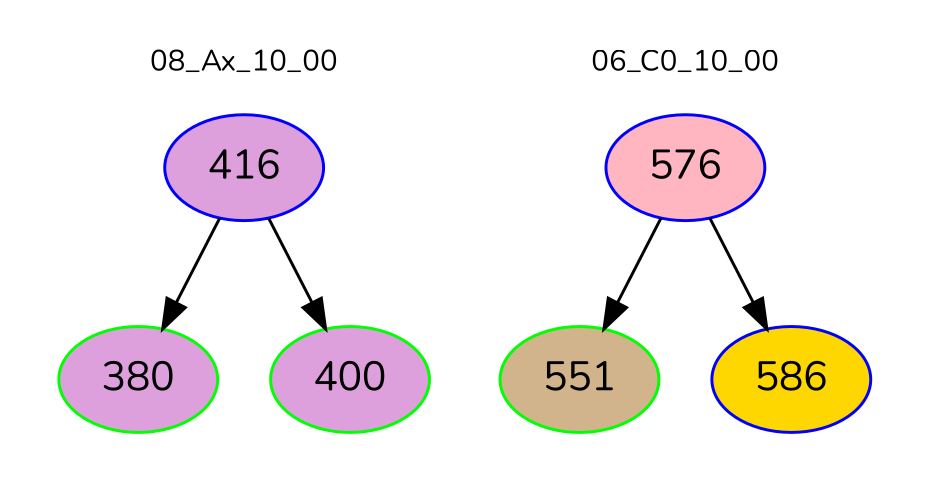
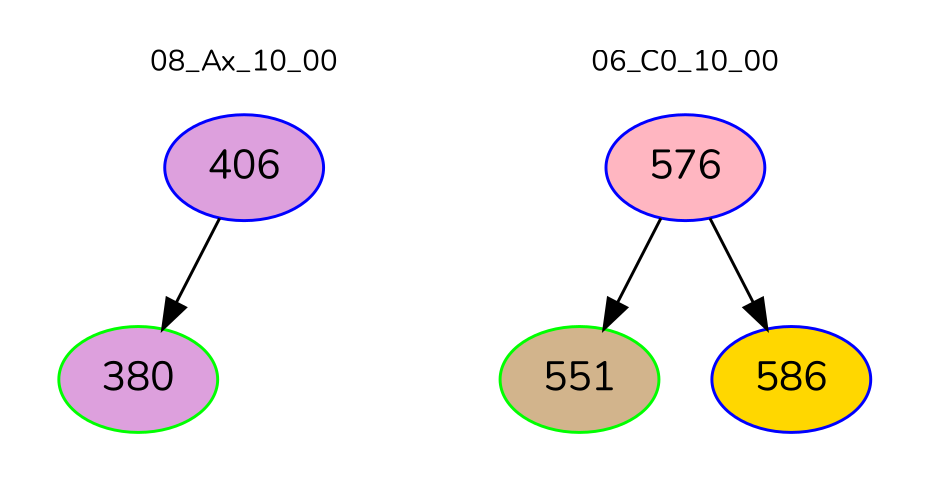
(244, 168) -> (244, 168)
(350, 379) -> none
